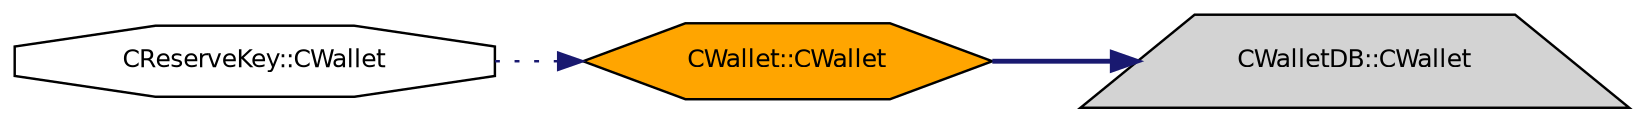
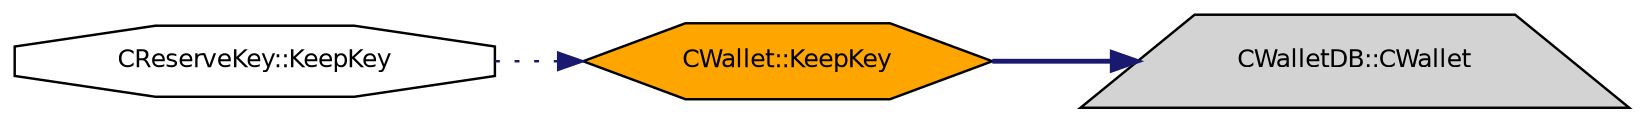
(255, 61) -> (255, 61)
(788, 61) -> (788, 61)
